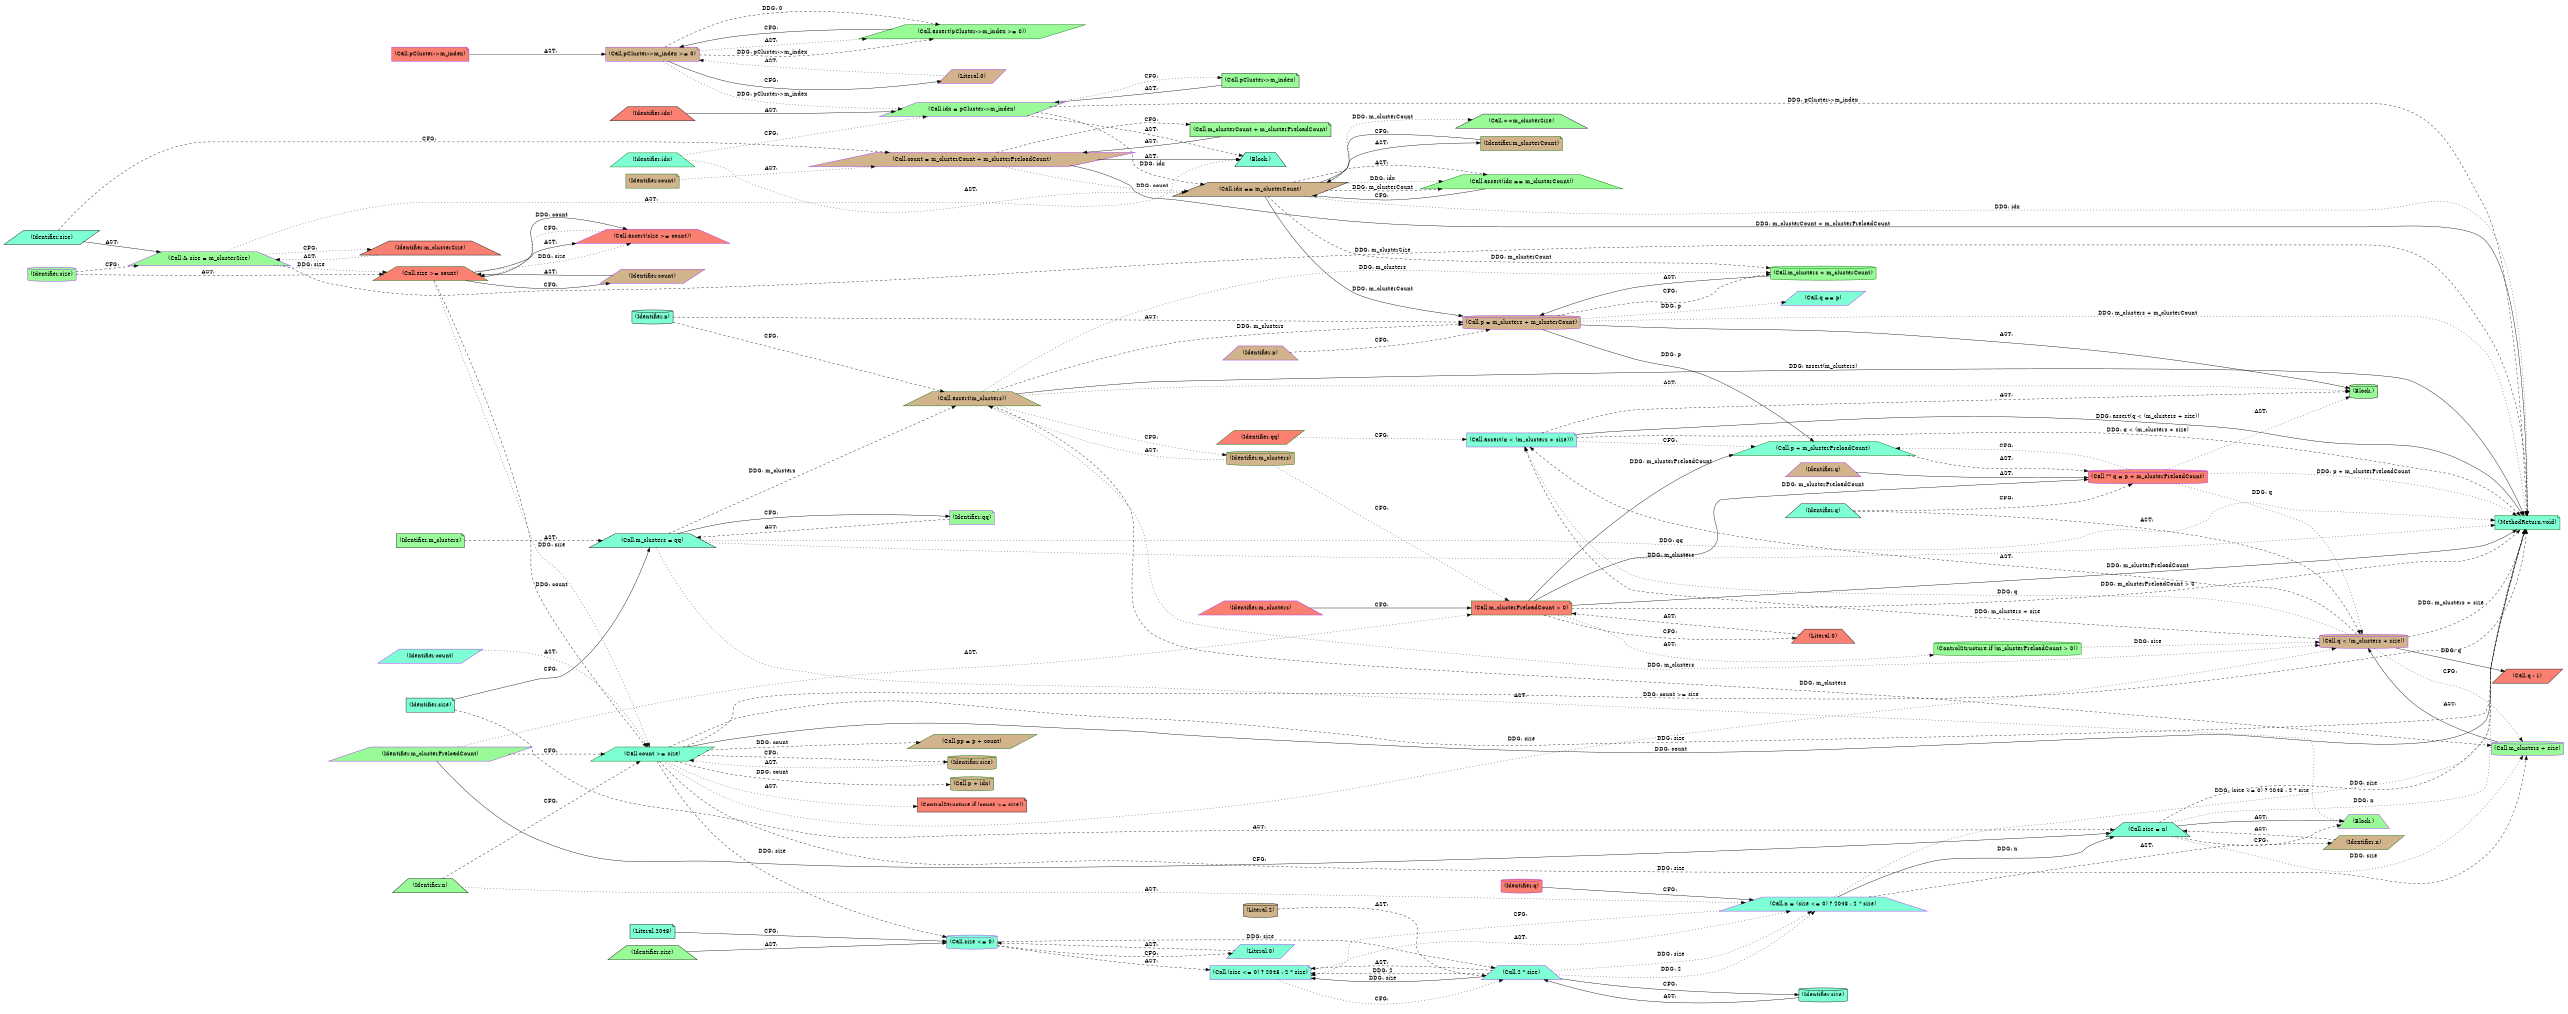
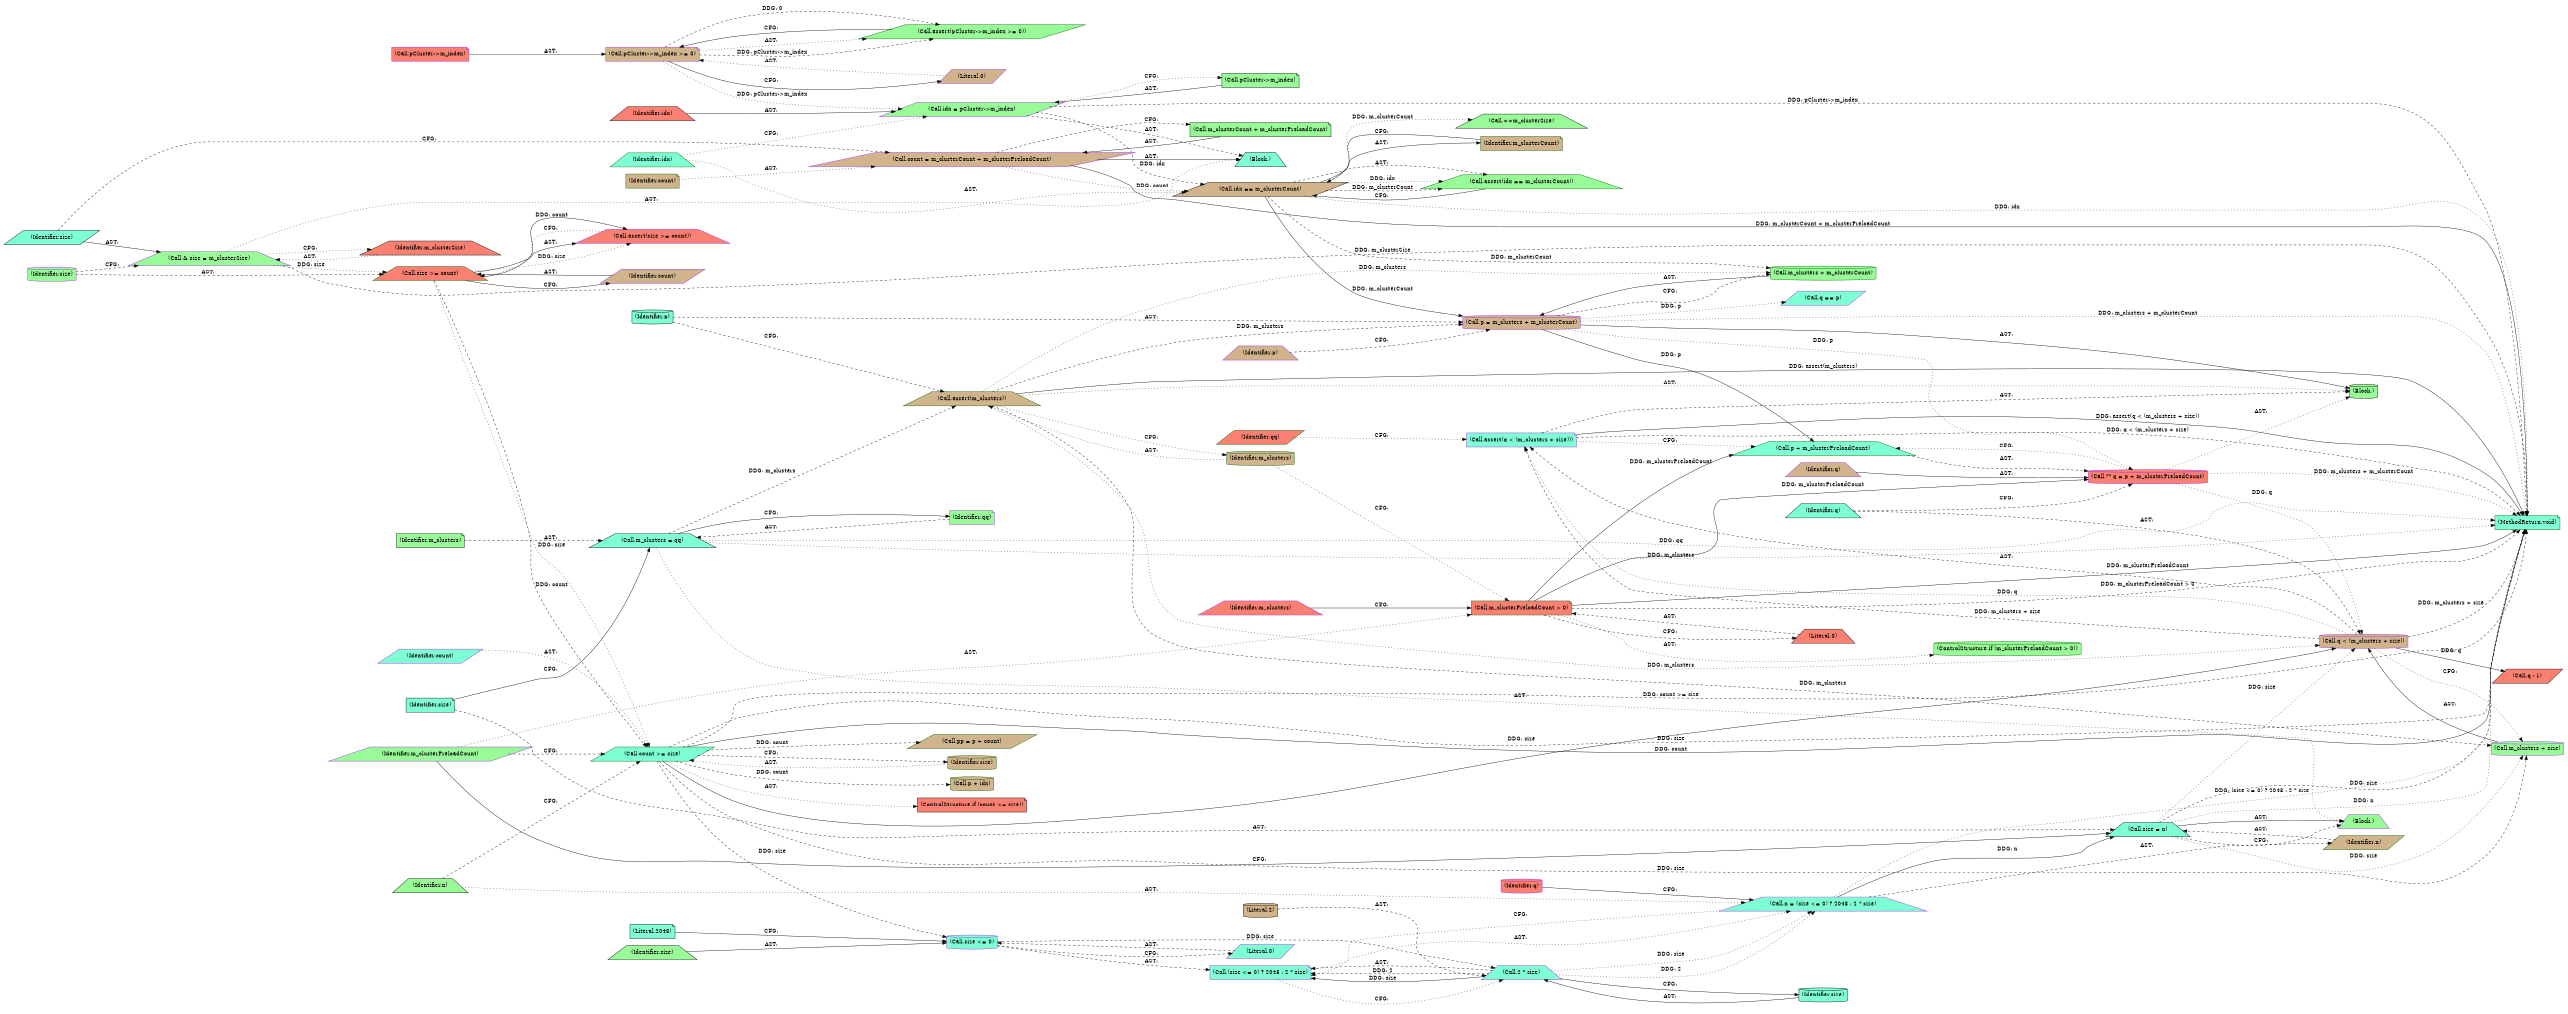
none -> (1877, 355)
(2364, 472) -> (2364, 472)
(2198, 645) -> (2249, 740)
(1492, 763) -> (1492, 763)
